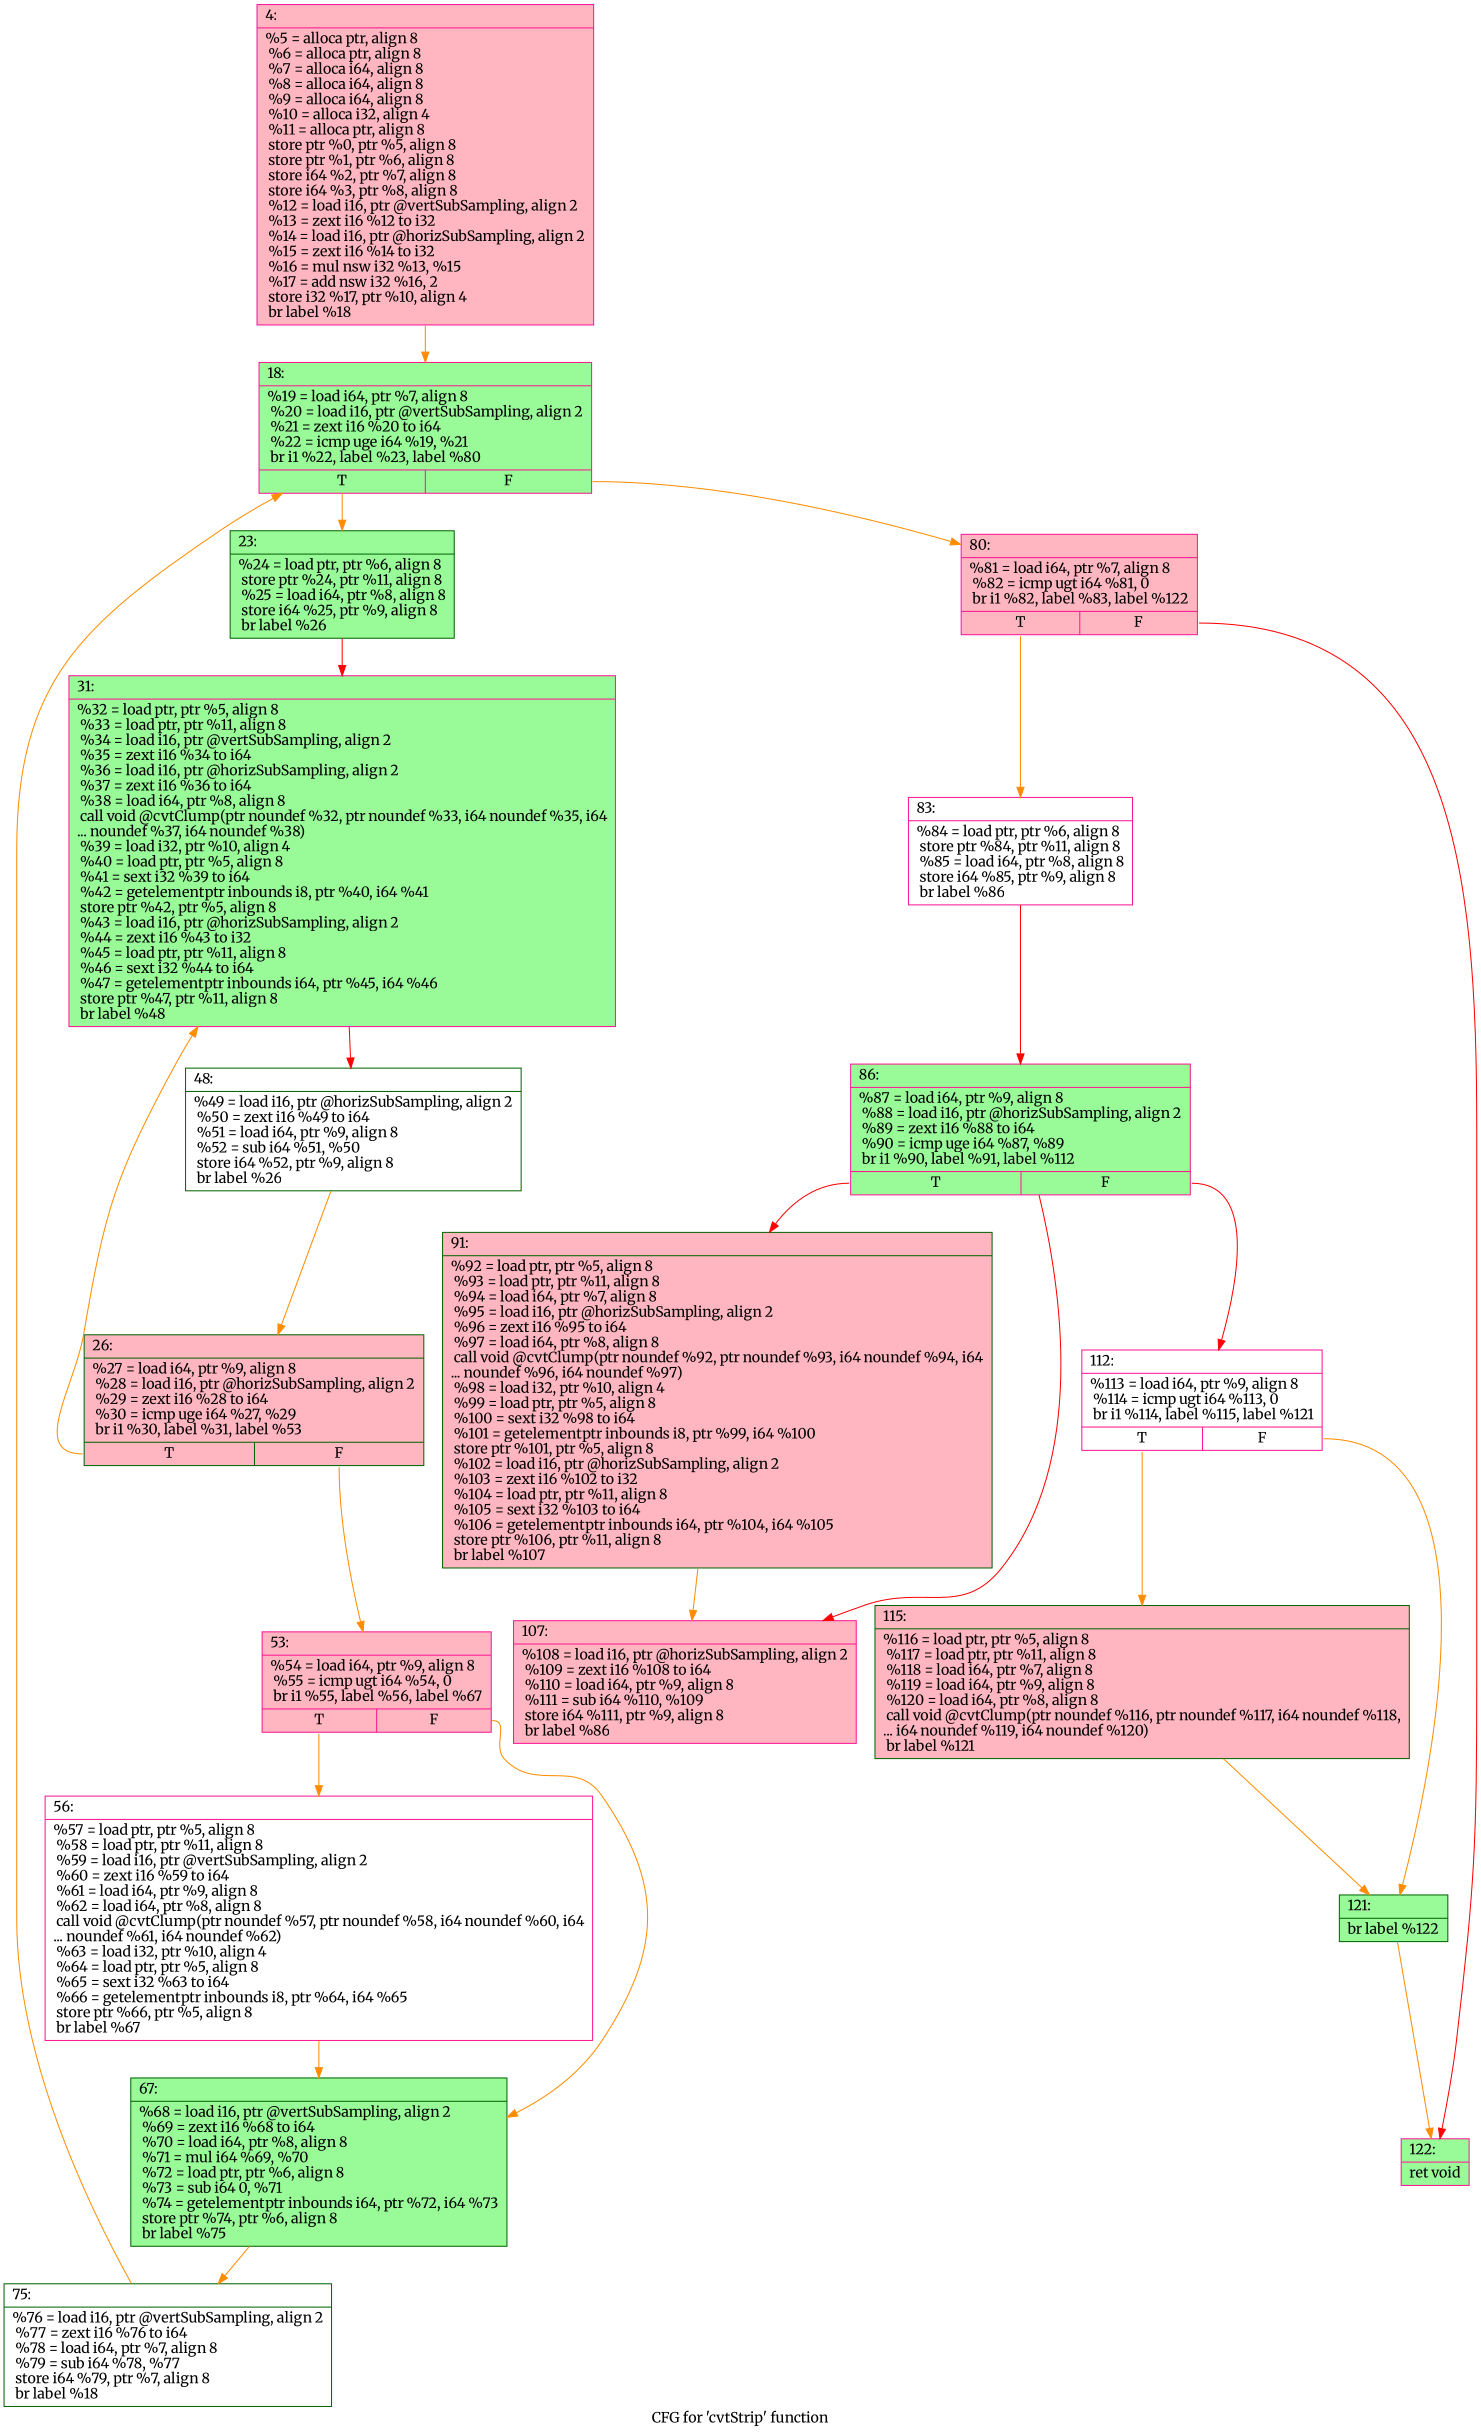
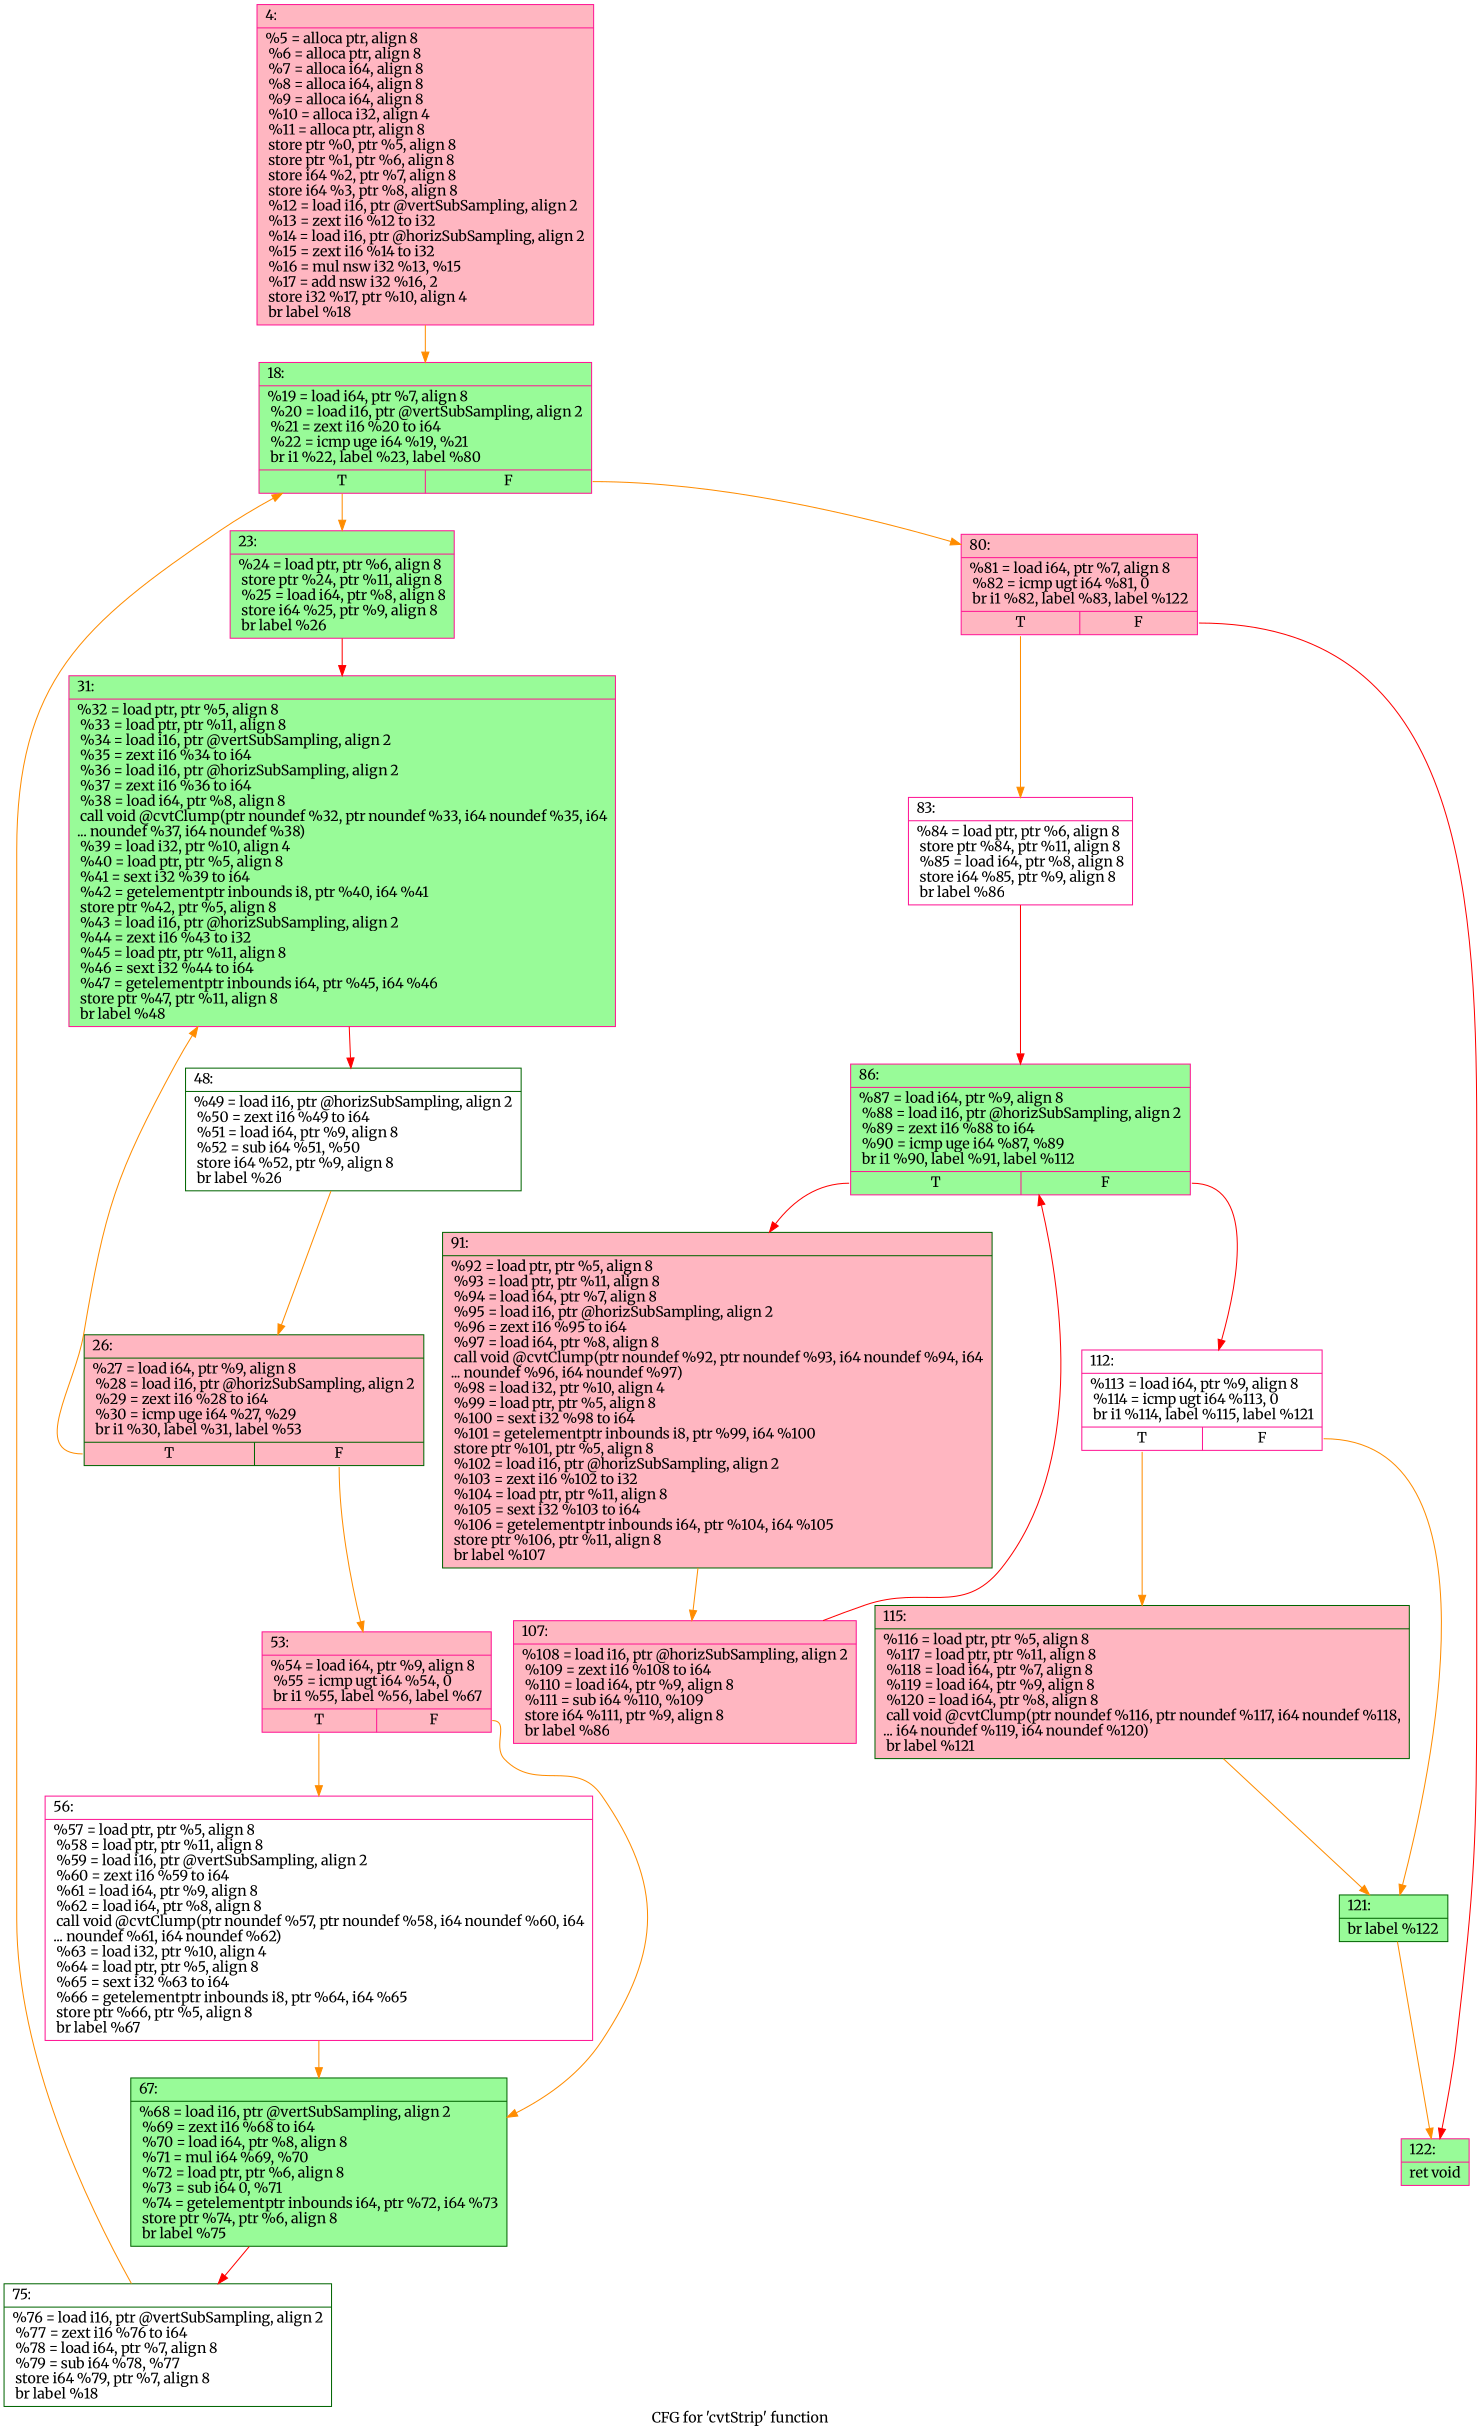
(342, 585) -> (342, 585)
(1047, 1476) -> (1044, 1486)
(237, 2261) -> (237, 2261)
